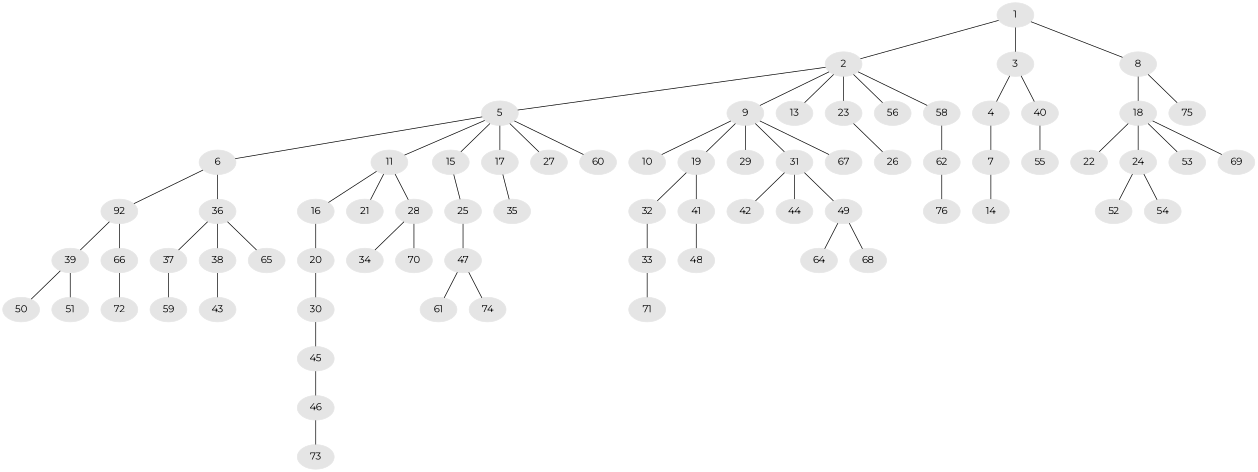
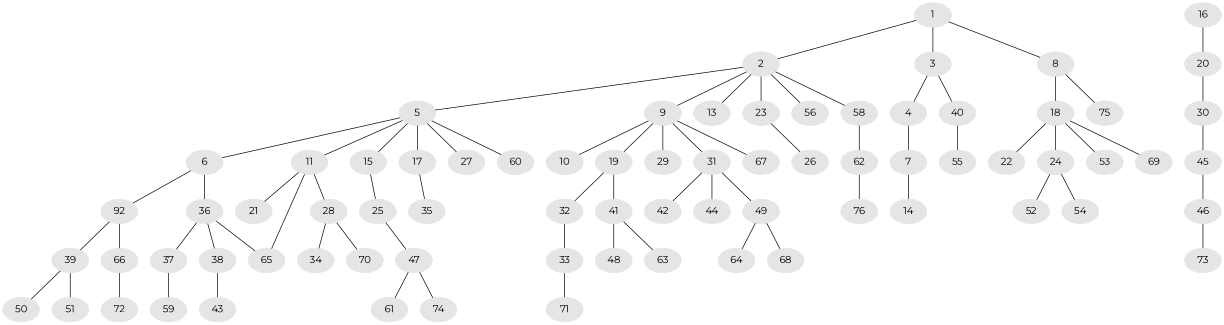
(352, 187) -> (288, 211)
none -> (663, 261)
